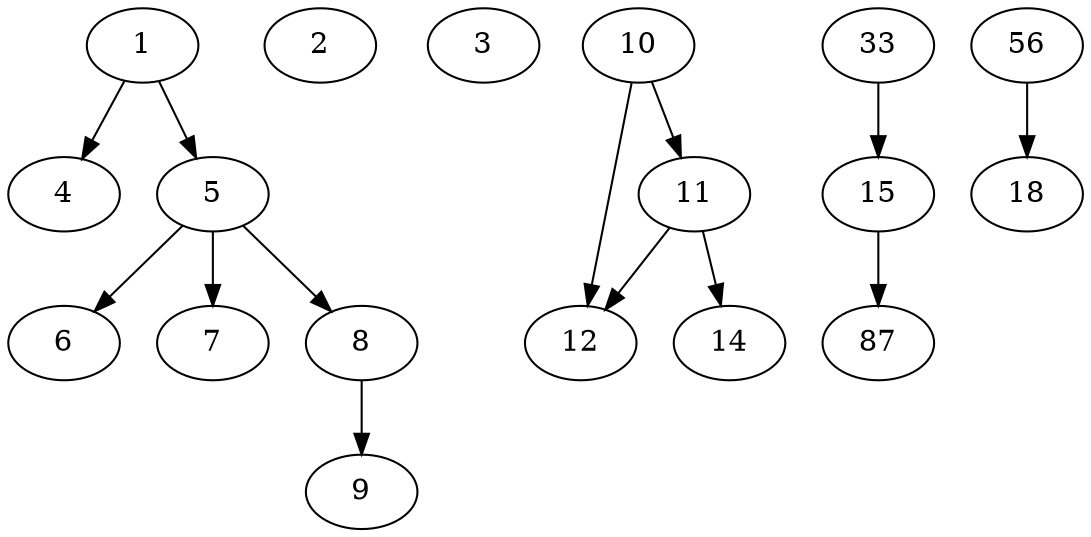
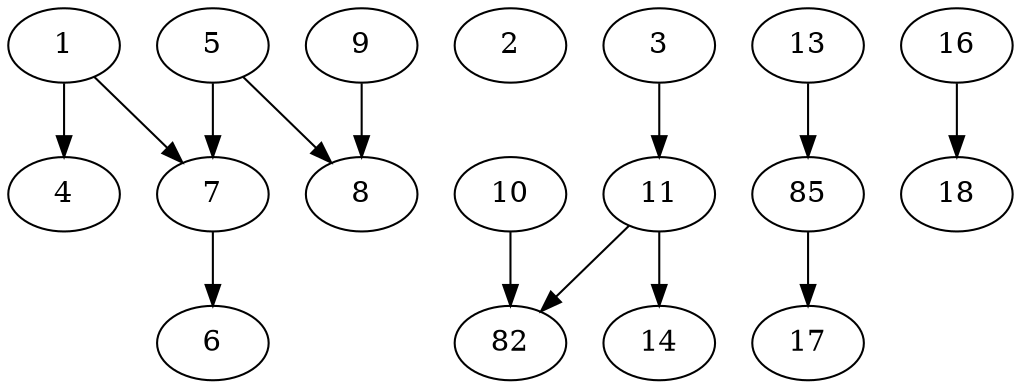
(878, 45) -> (808, 45)
(1027, 45) -> (957, 45)
(173, 110) -> (131, 112)
(663, 110) -> (659, 110)
(878, 194) -> (808, 194)
(146, 261) -> (213, 259)
(581, 343) -> (510, 343)
(878, 343) -> (808, 343)
(362, 407) -> (362, 110)
